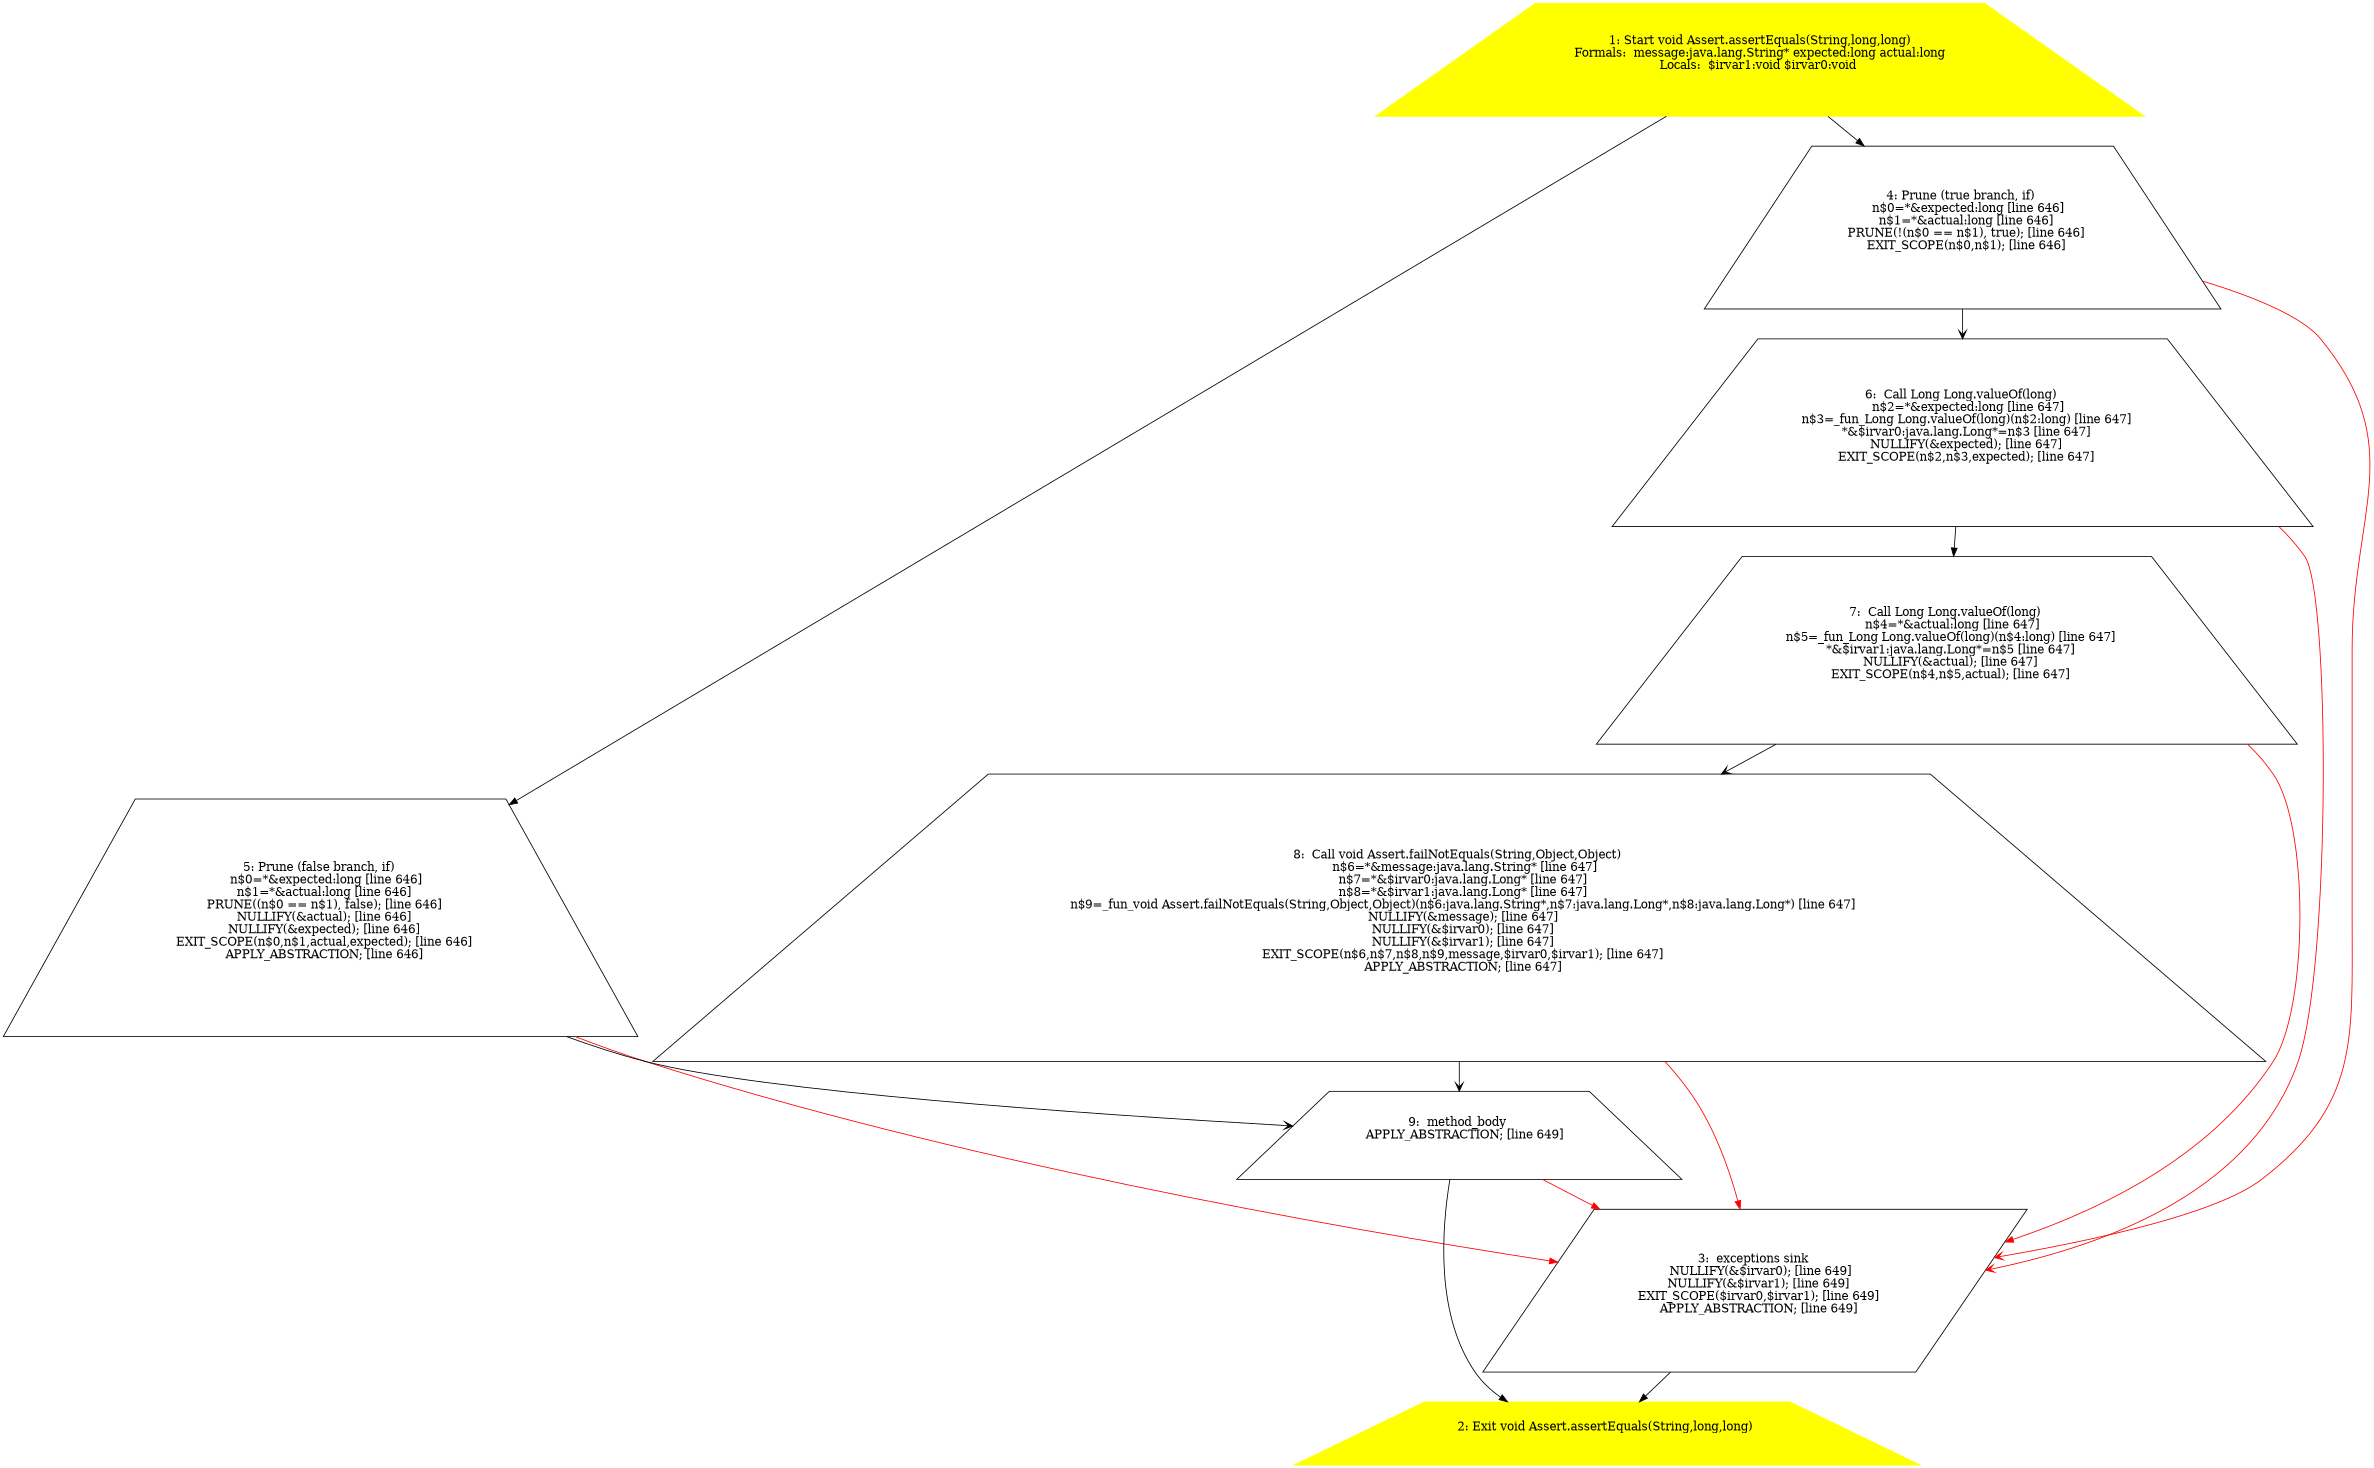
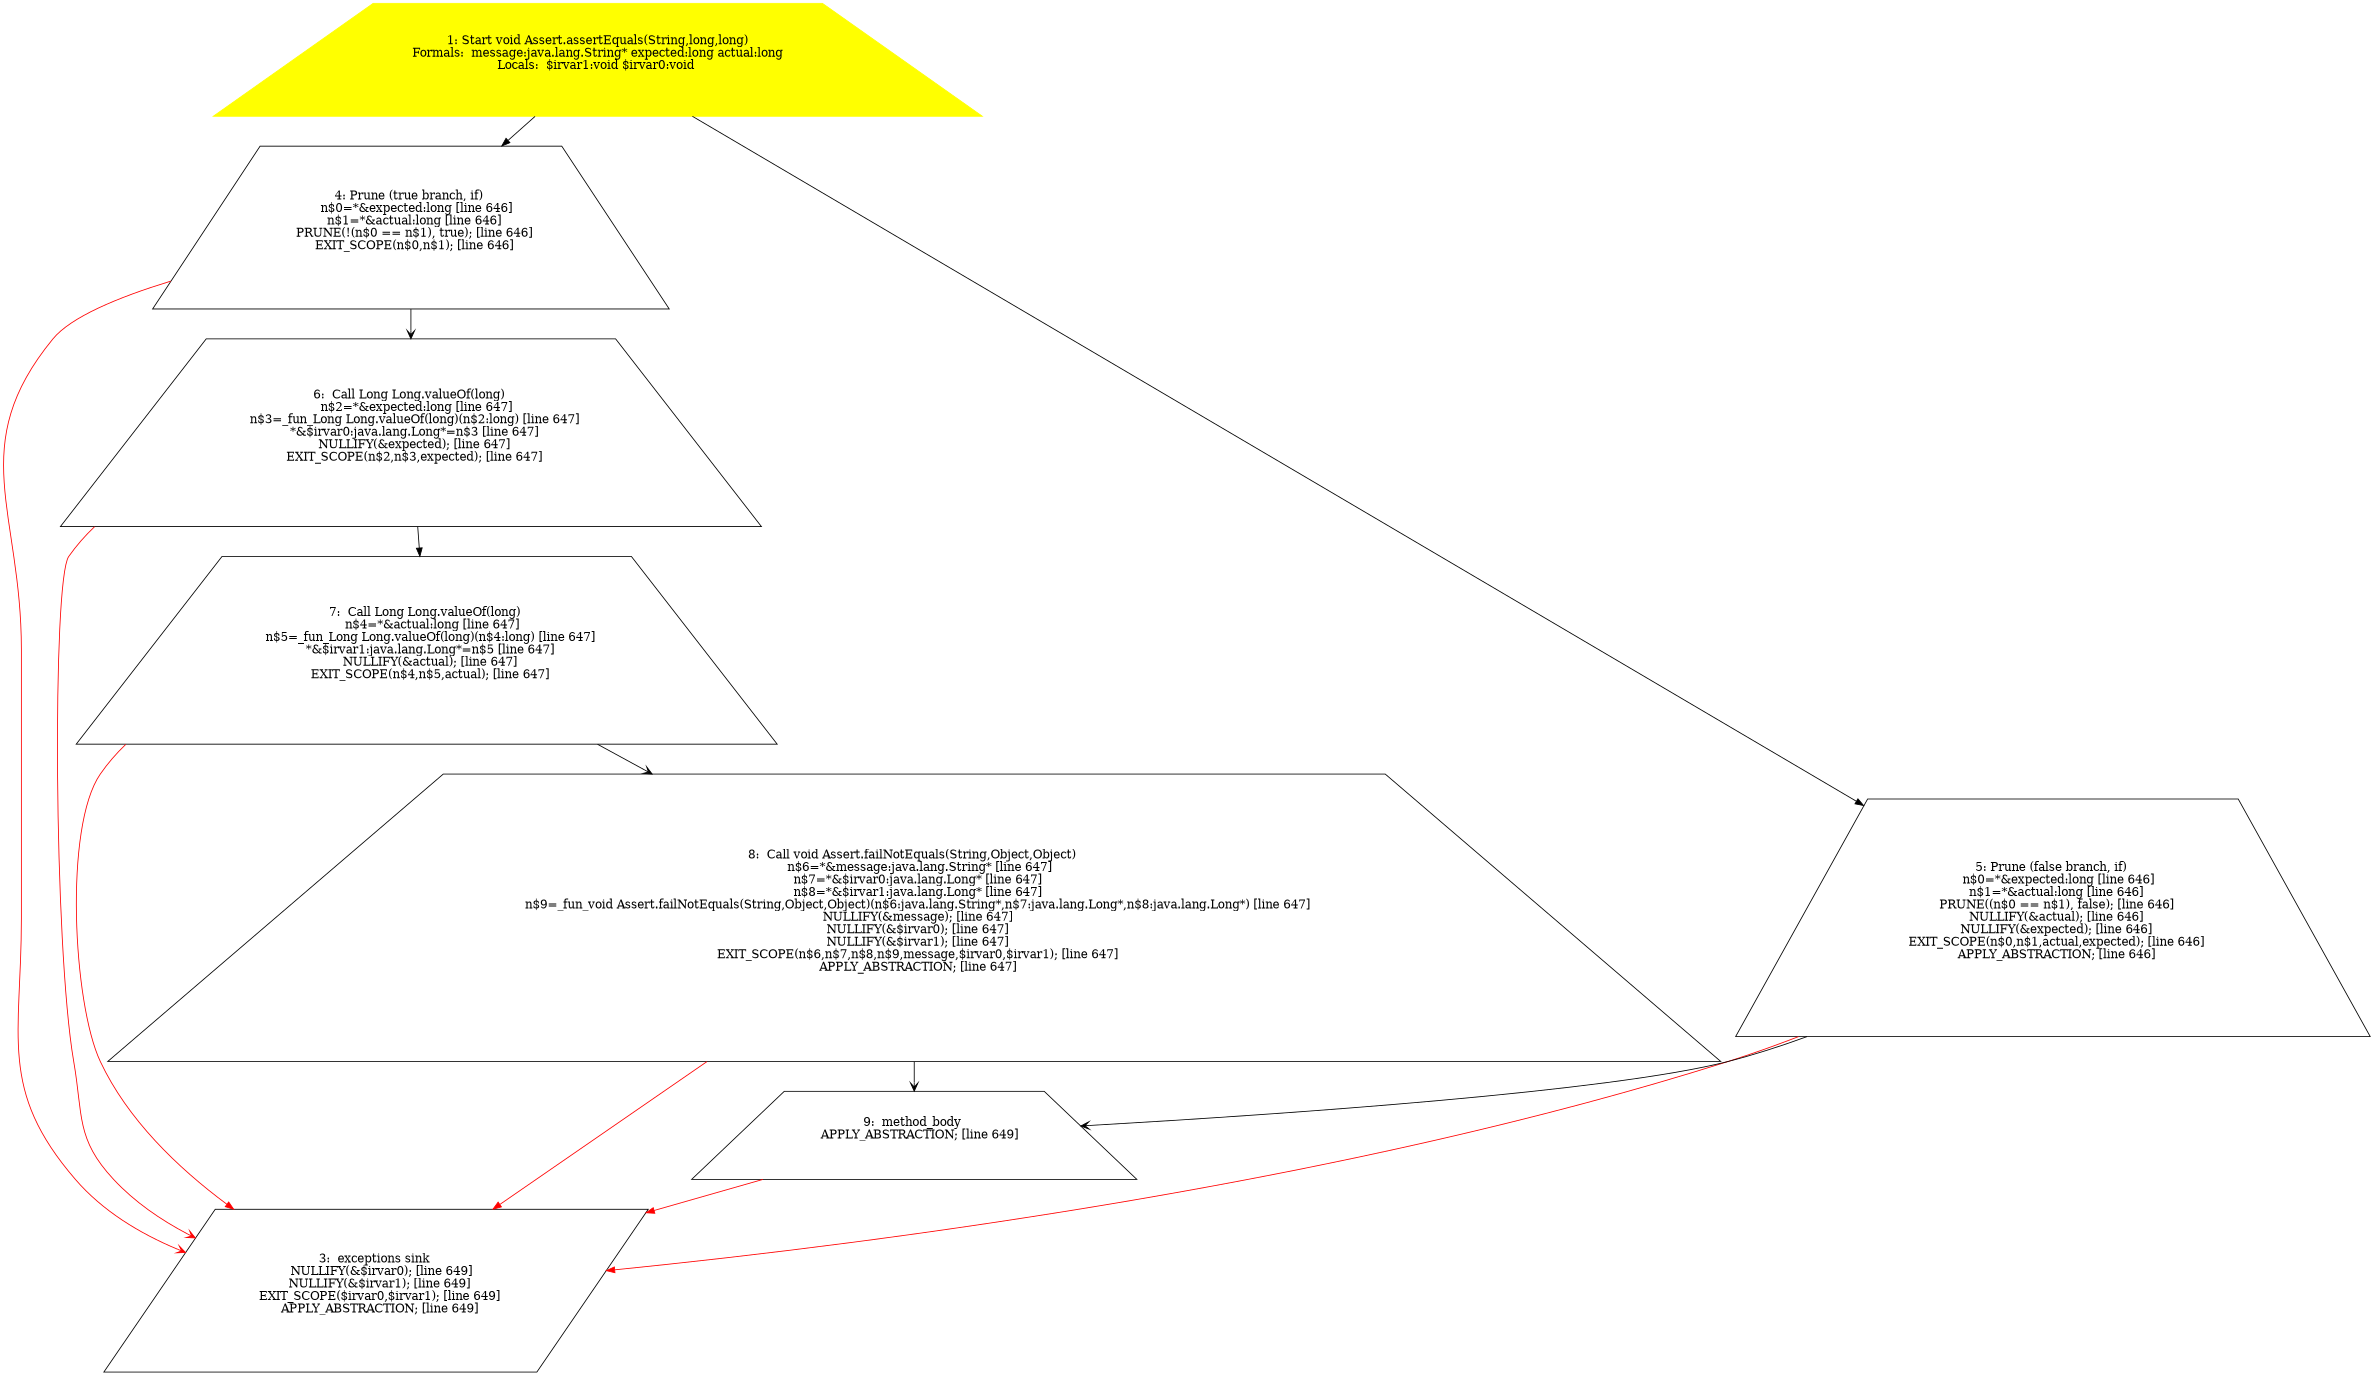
(1607, 1434) -> none
